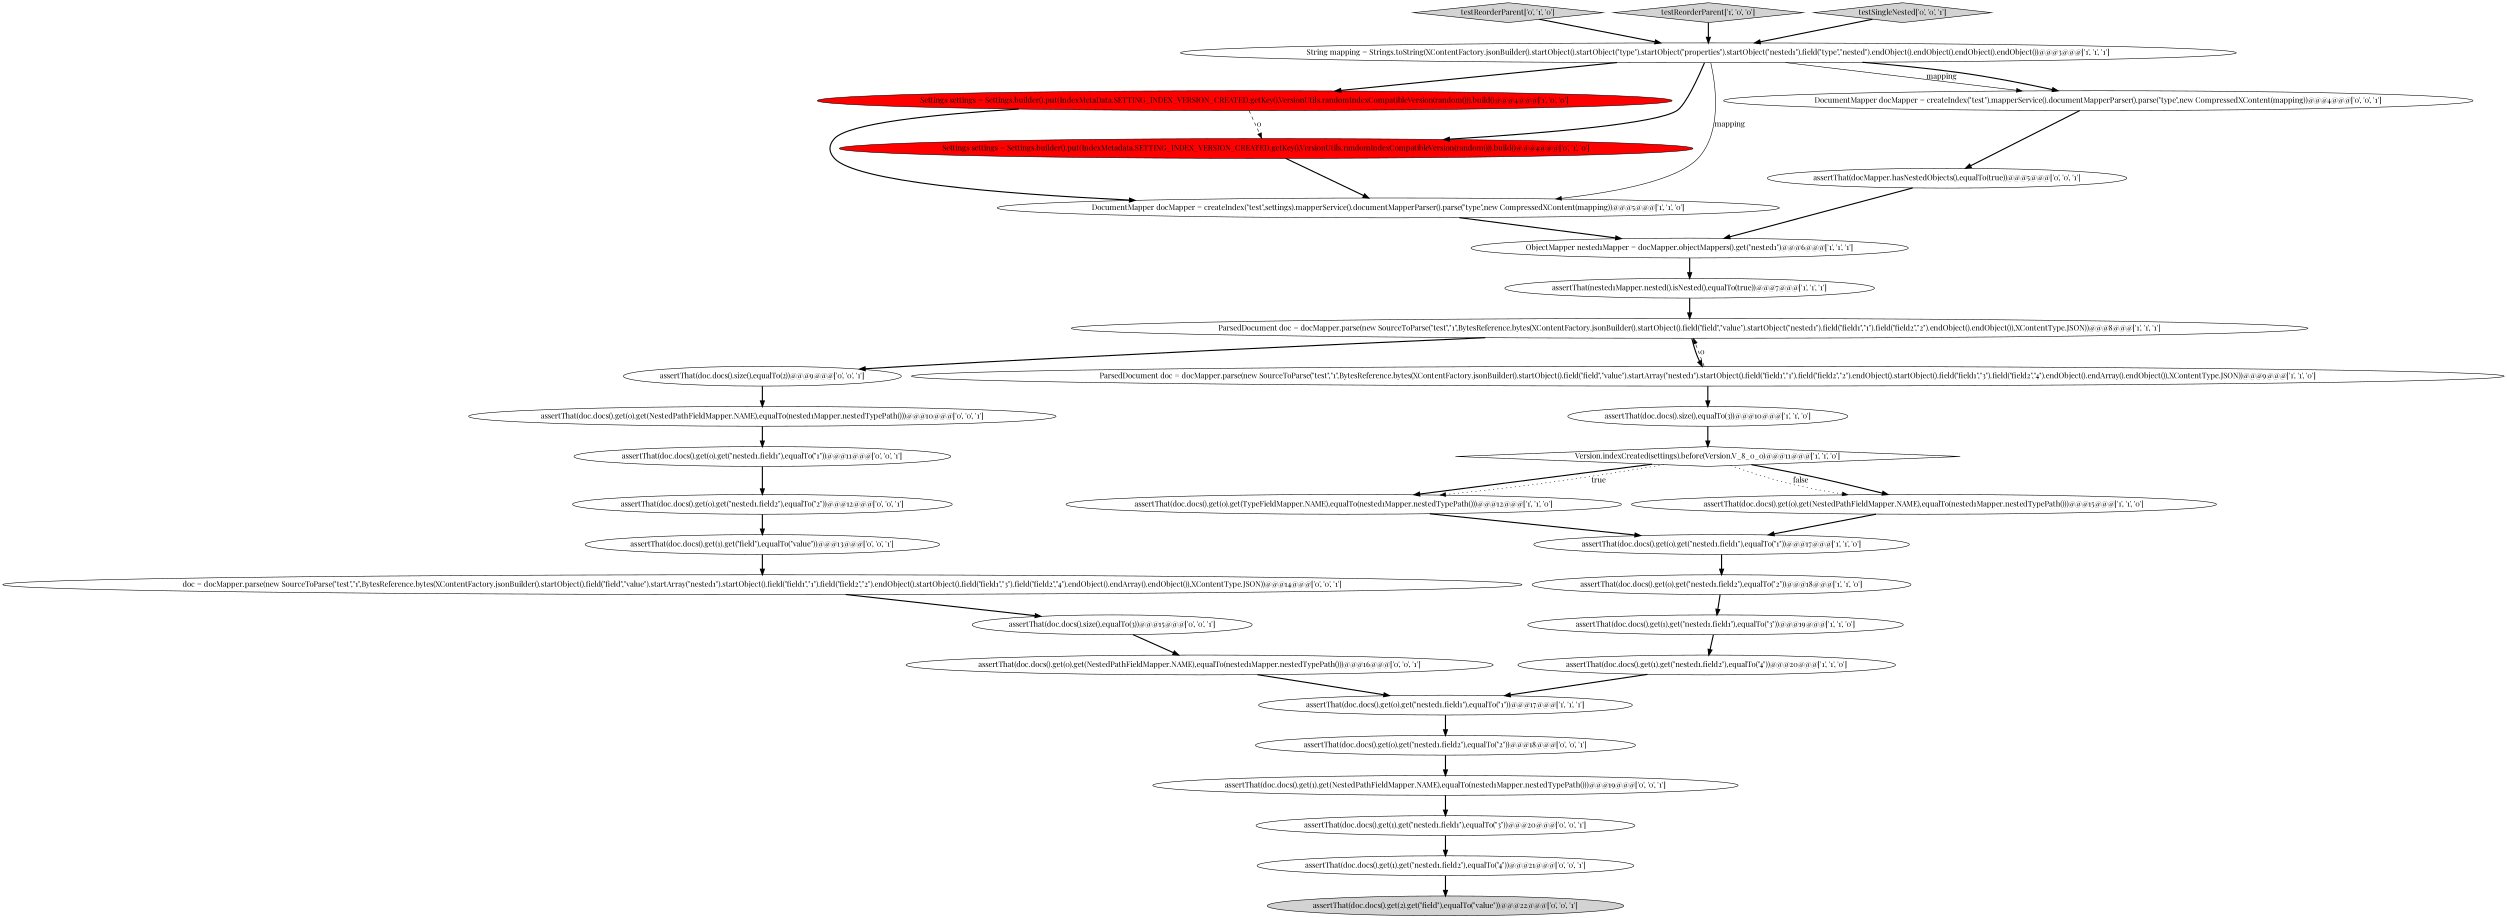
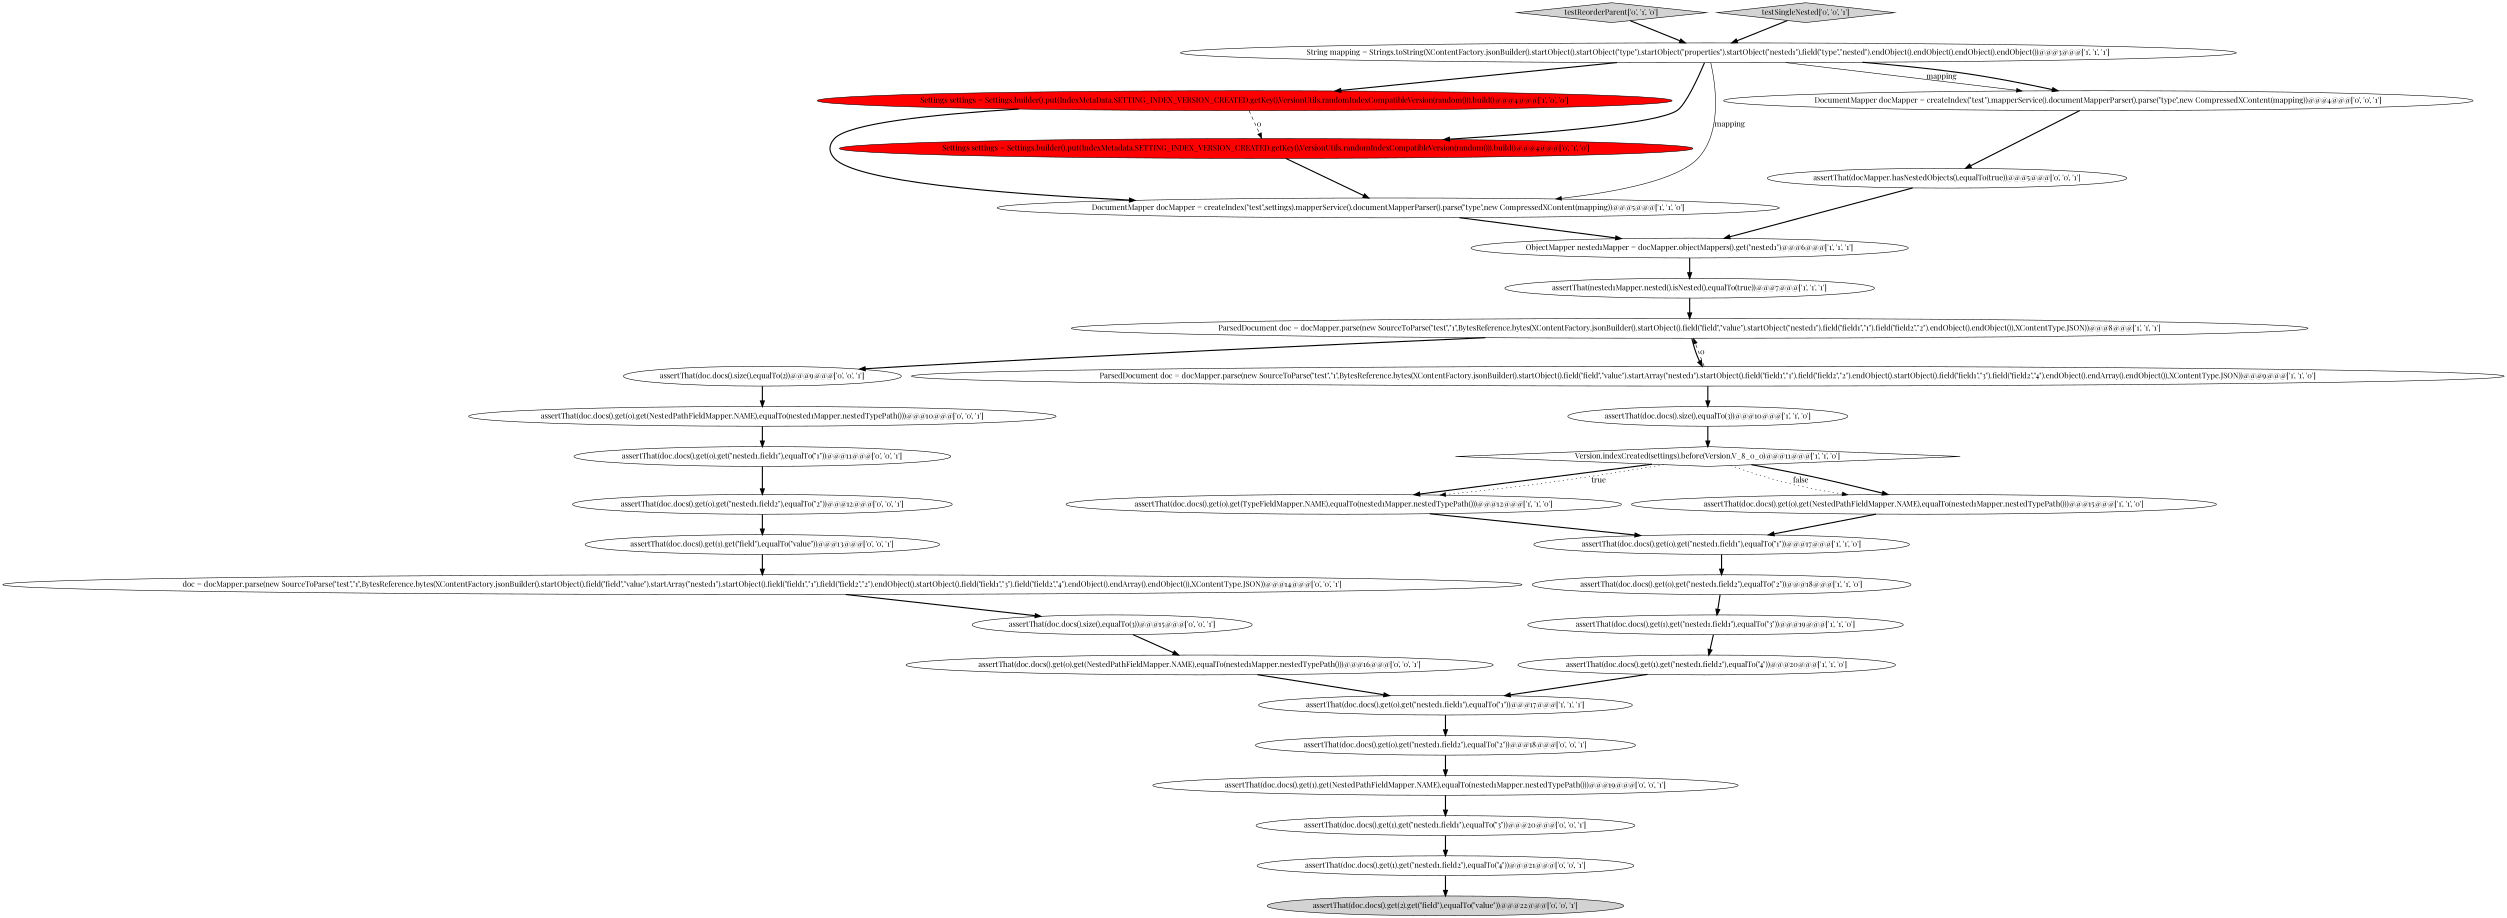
(1708, 13) -> none
